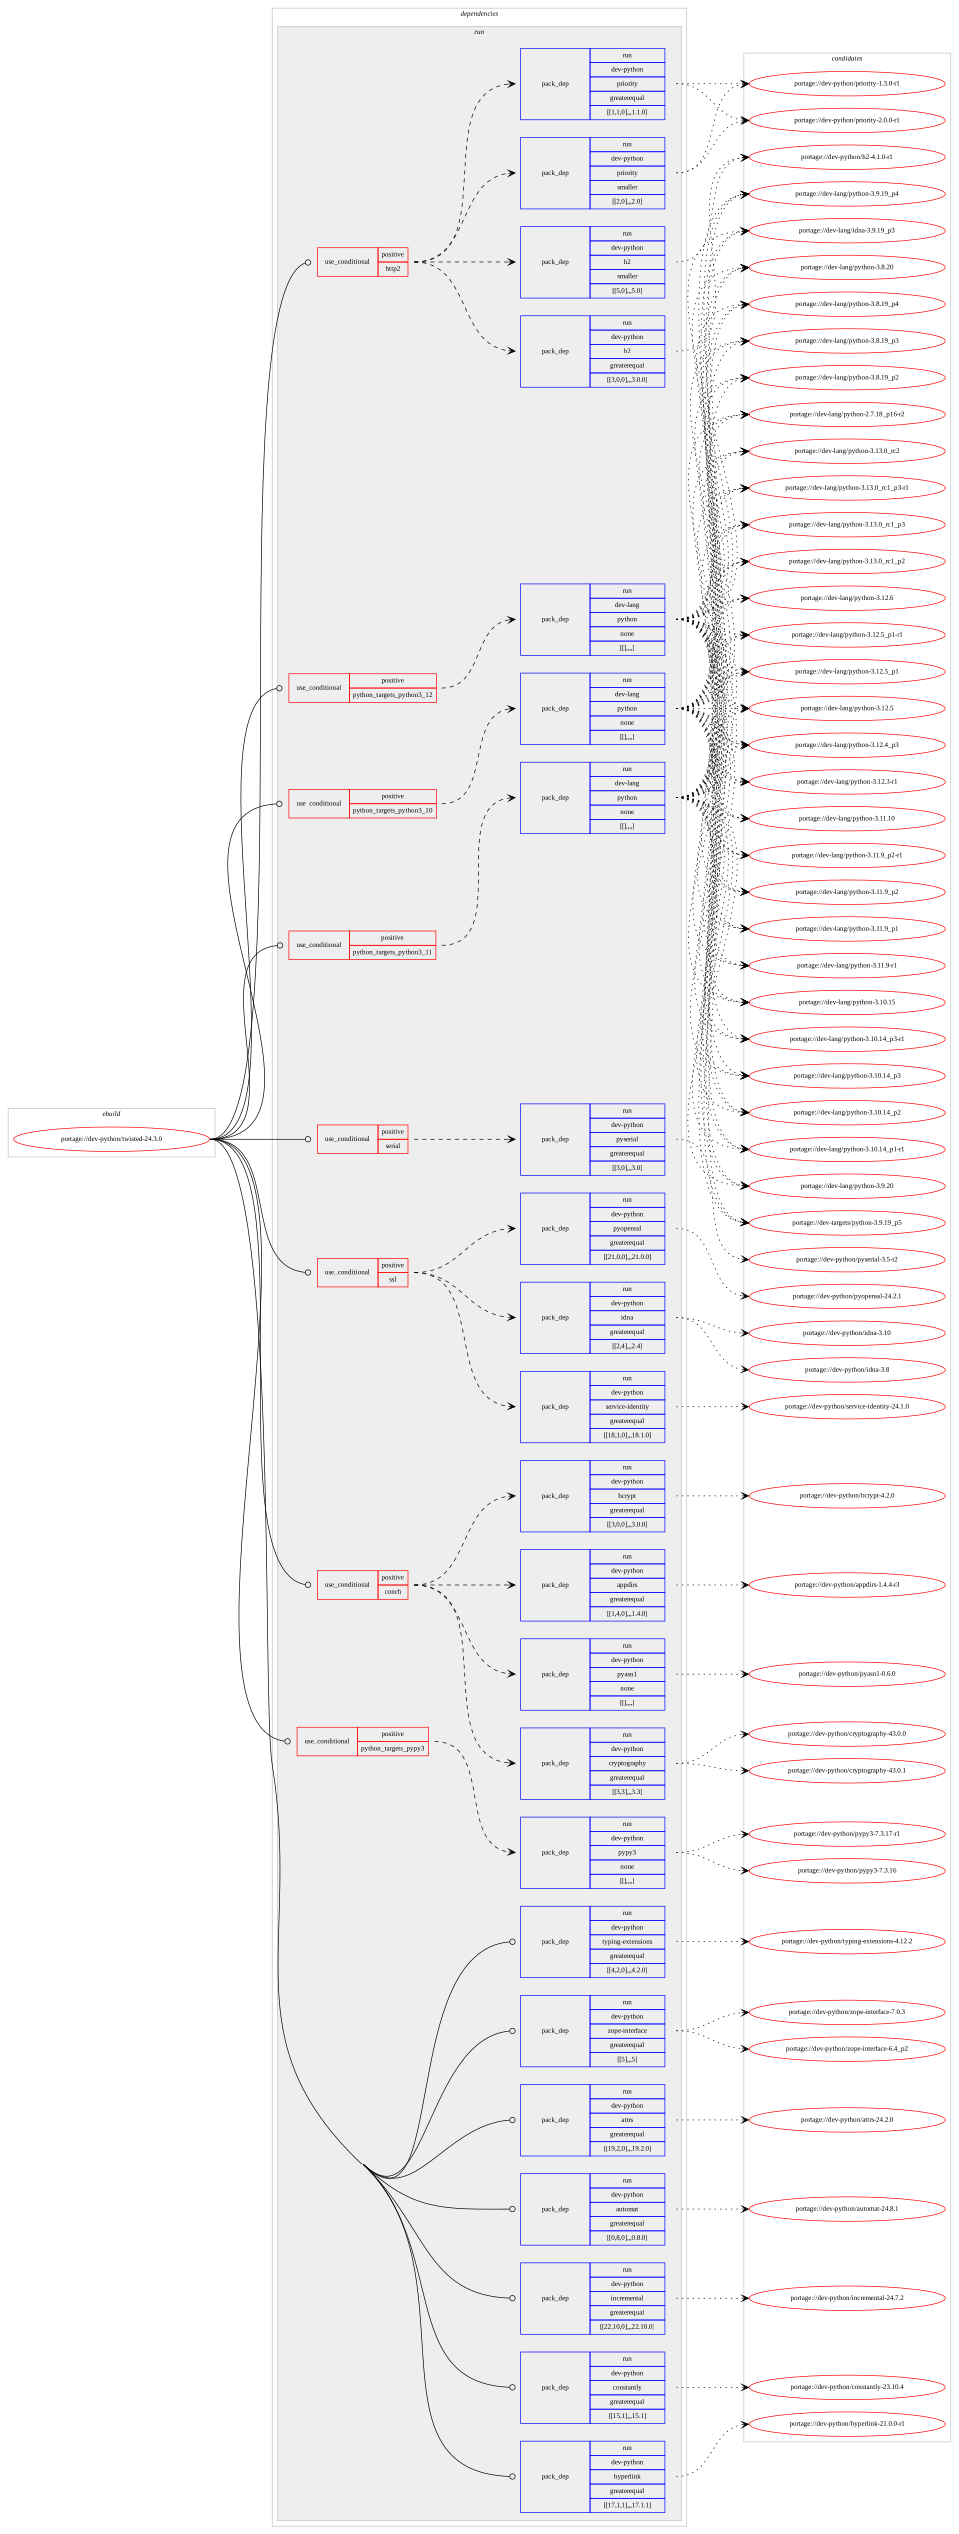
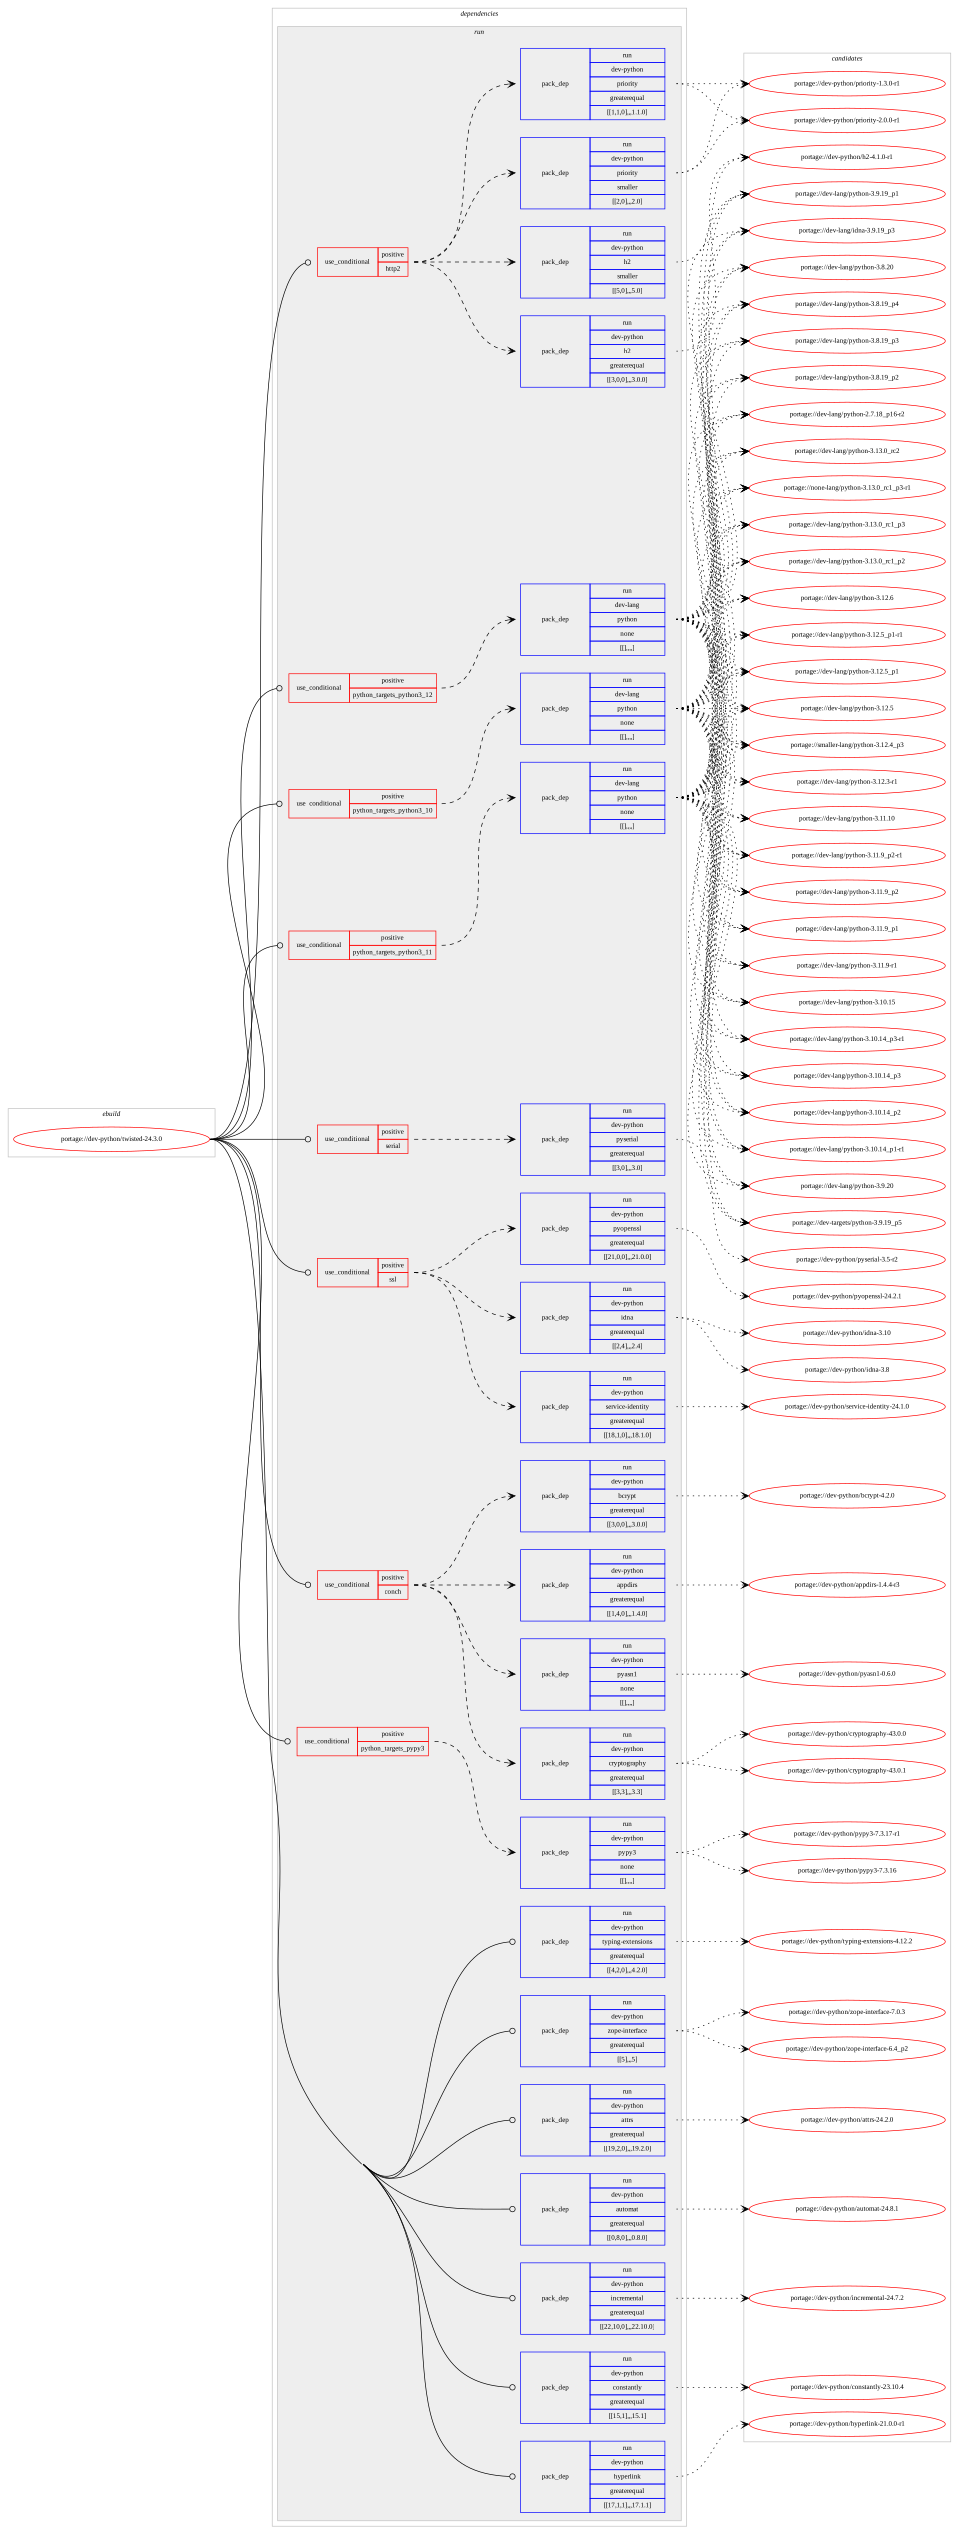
(847, 194) -> (847, 194)
(847, 488) -> (847, 488)
(847, 745) -> (847, 745)
